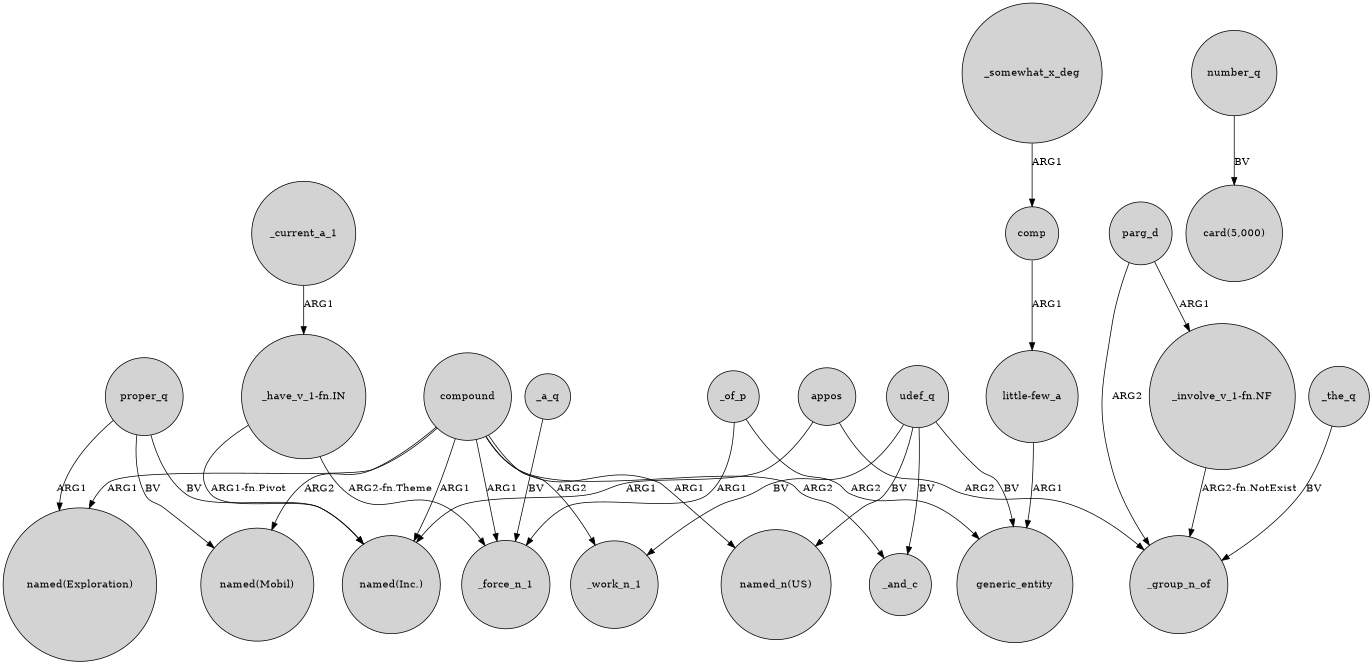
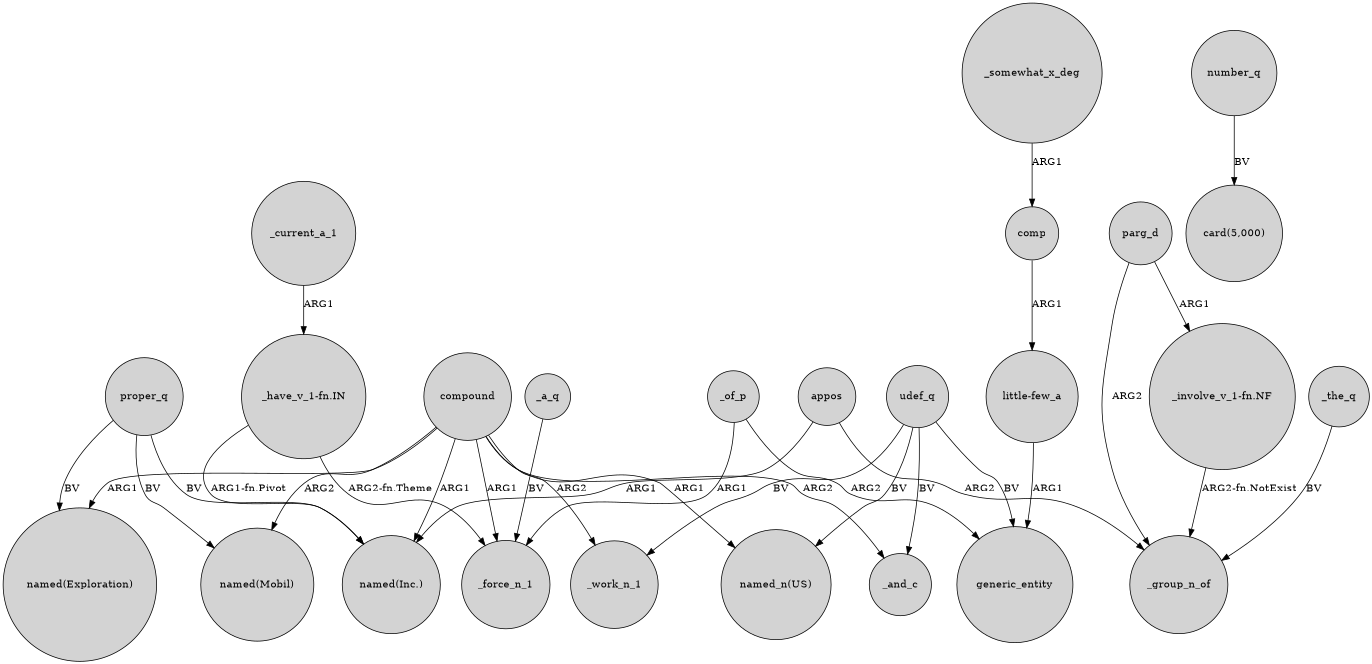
(72, 489) -> (72, 489)
